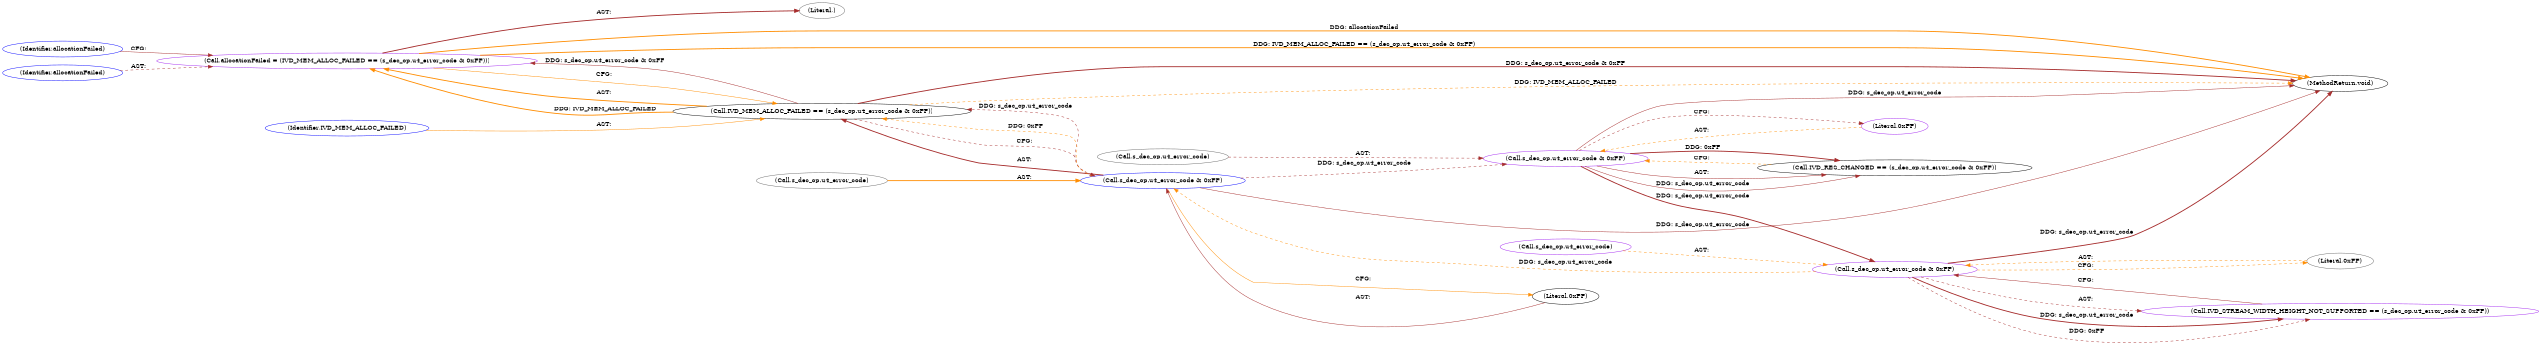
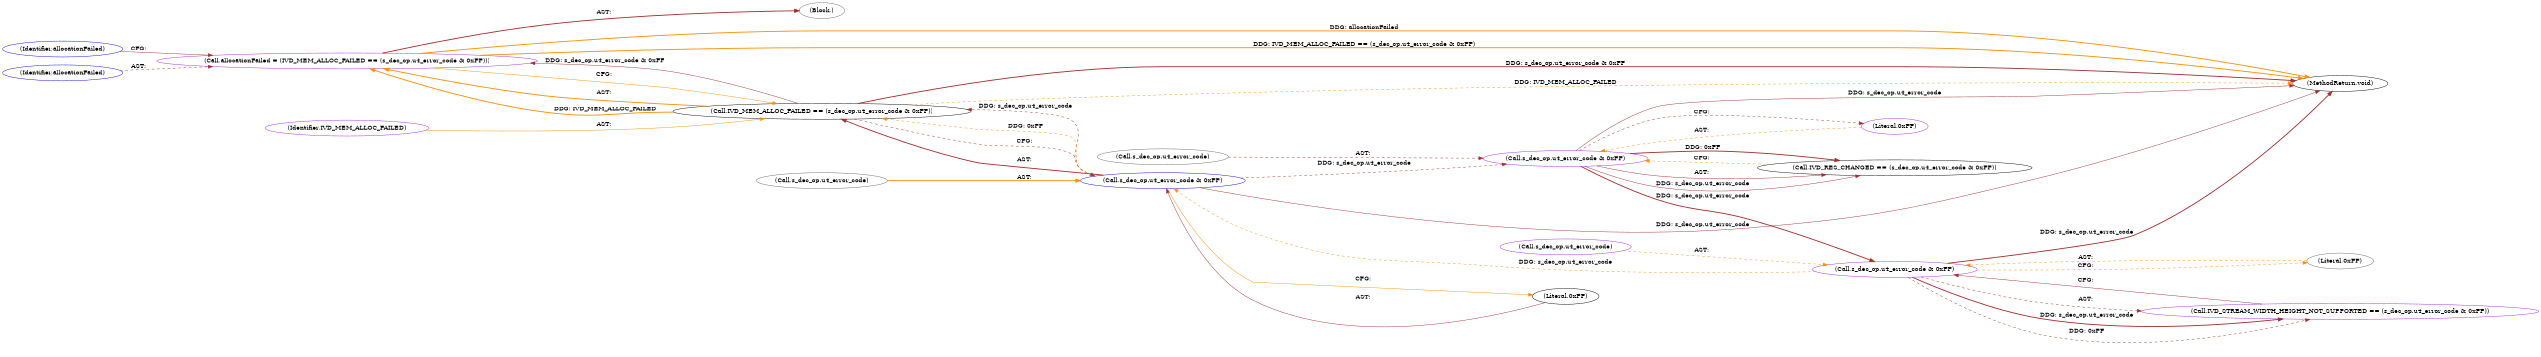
(822, 11) -> (822, 11)
(347, 128) -> (347, 128)
